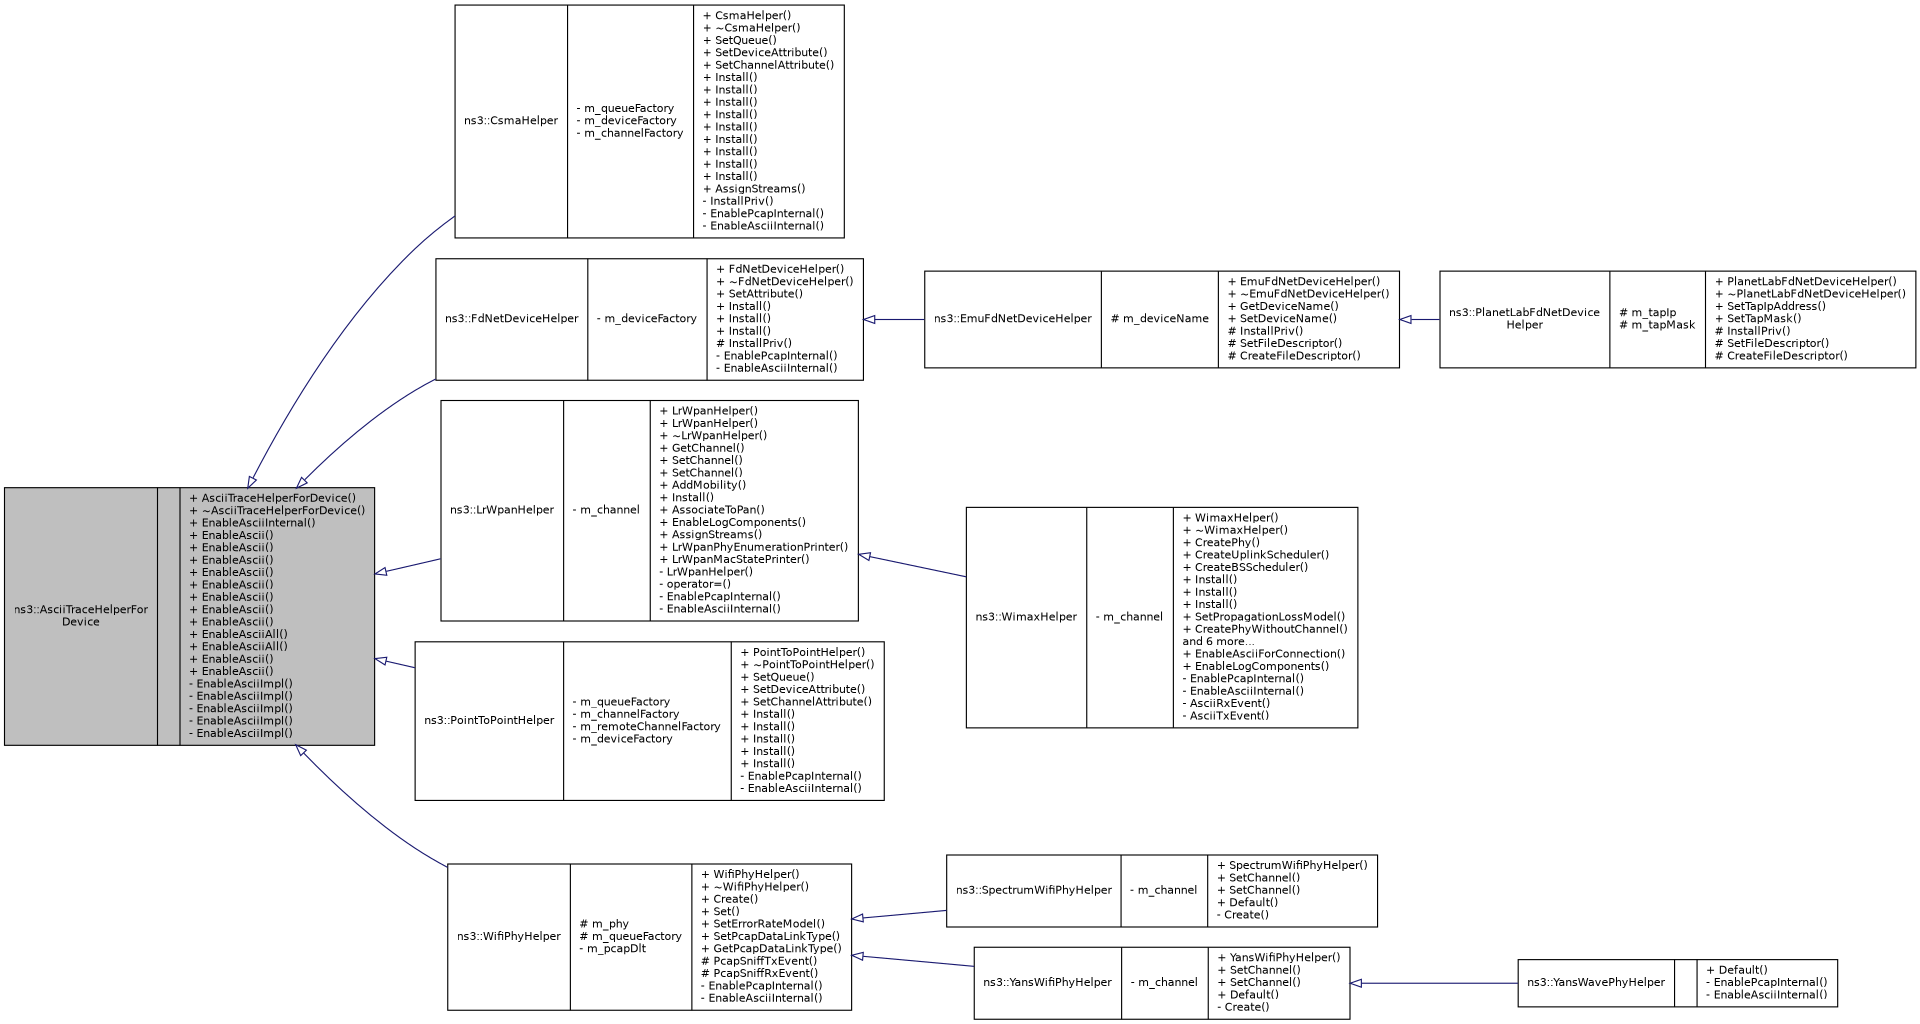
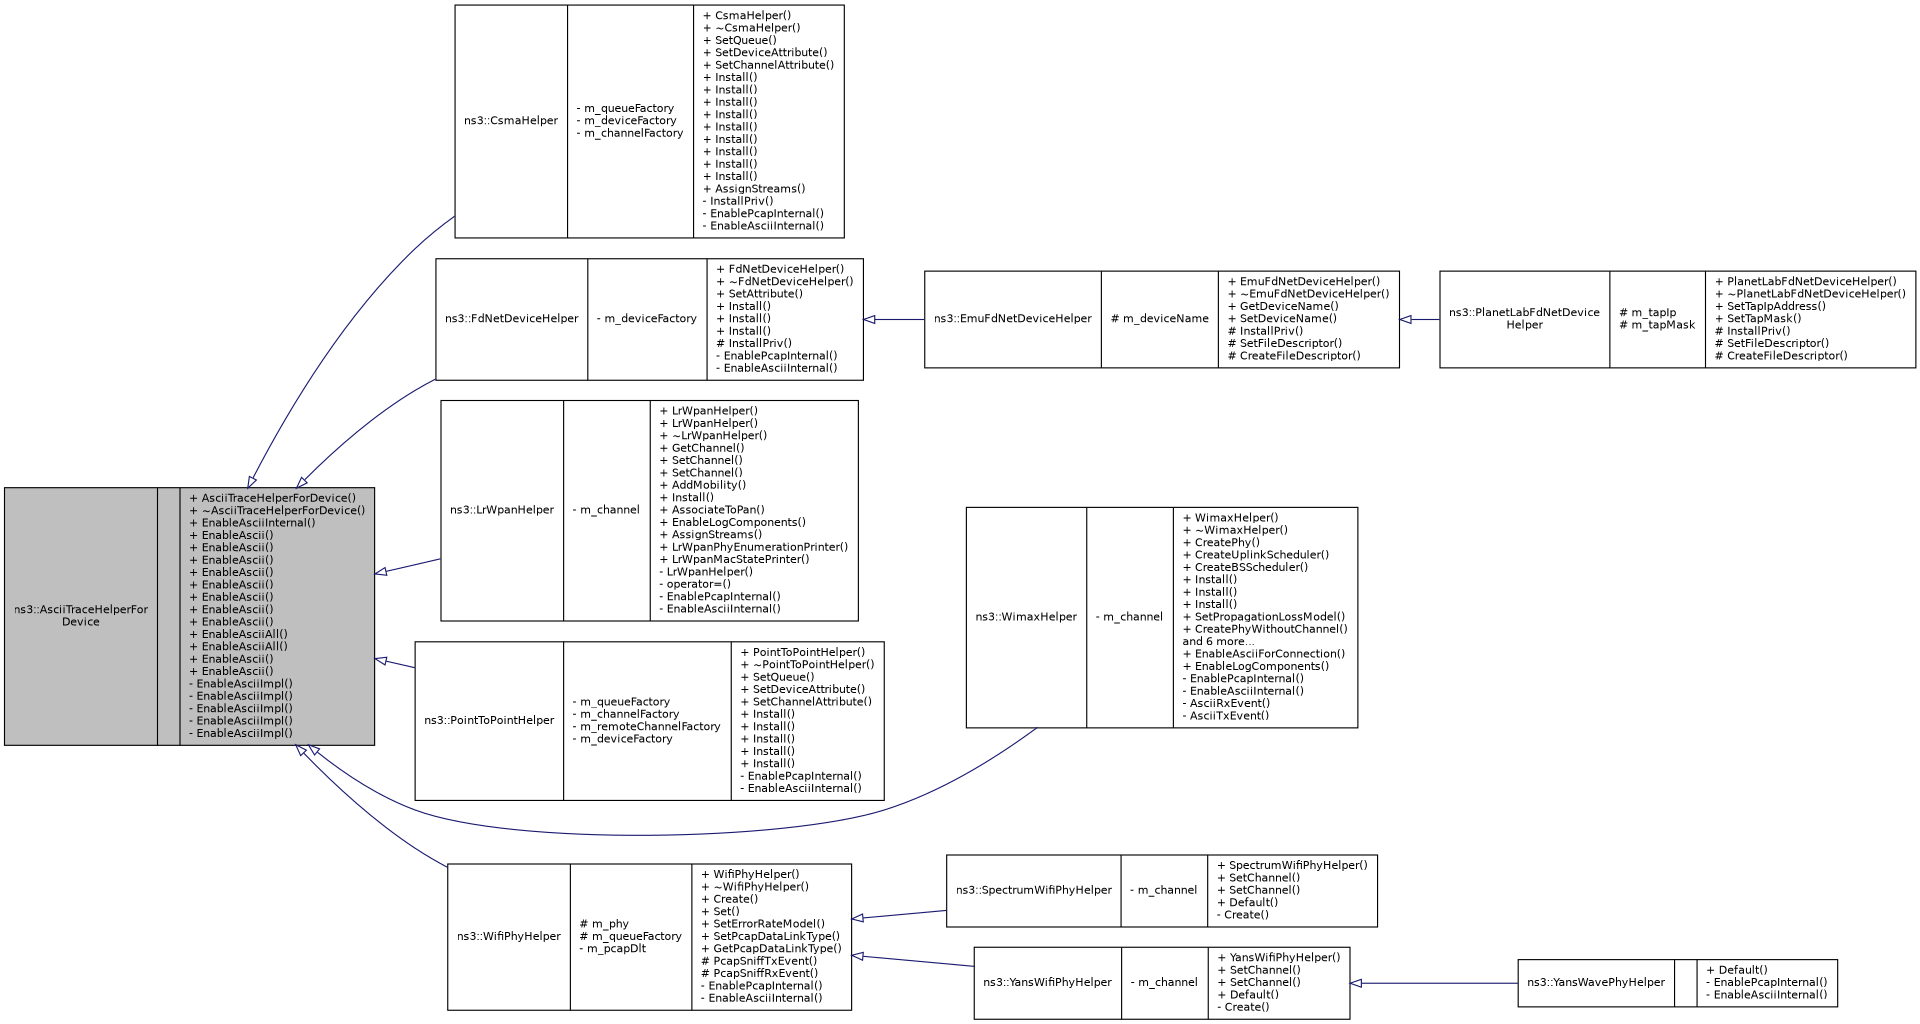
(918, 567) -> (680, 834)
